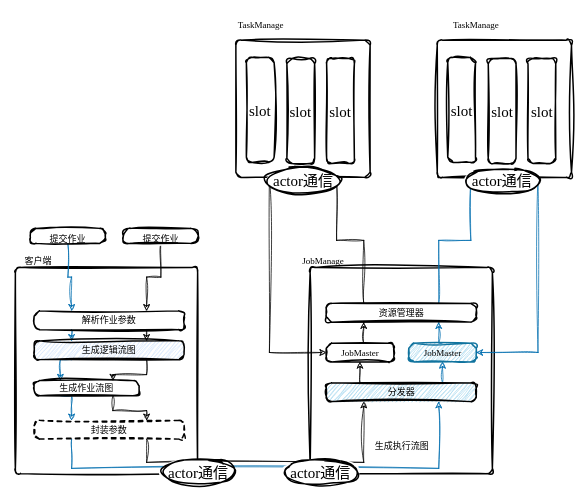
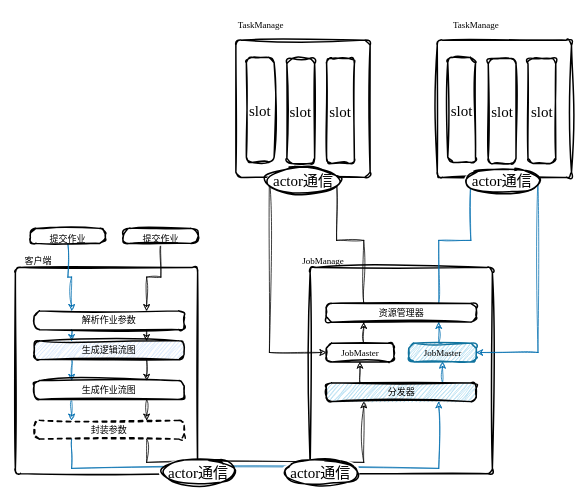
(87, 388) -> (109, 390)
(401, 447) -> none
